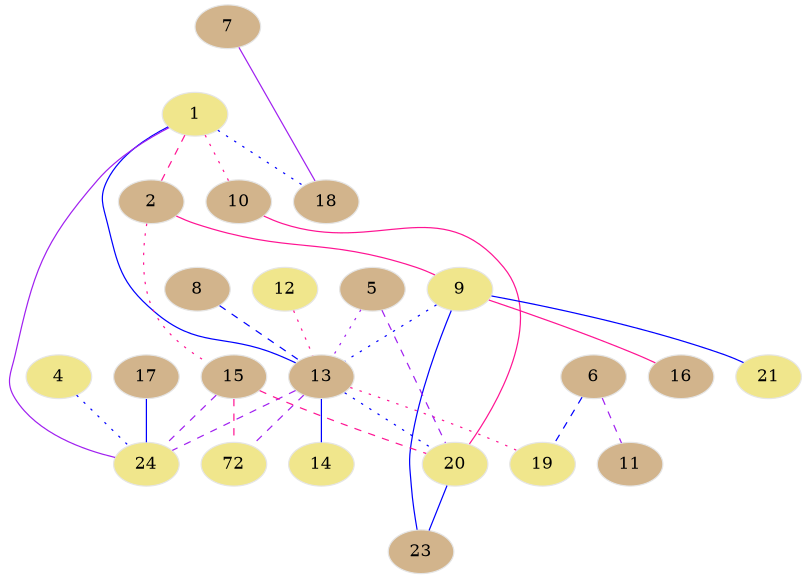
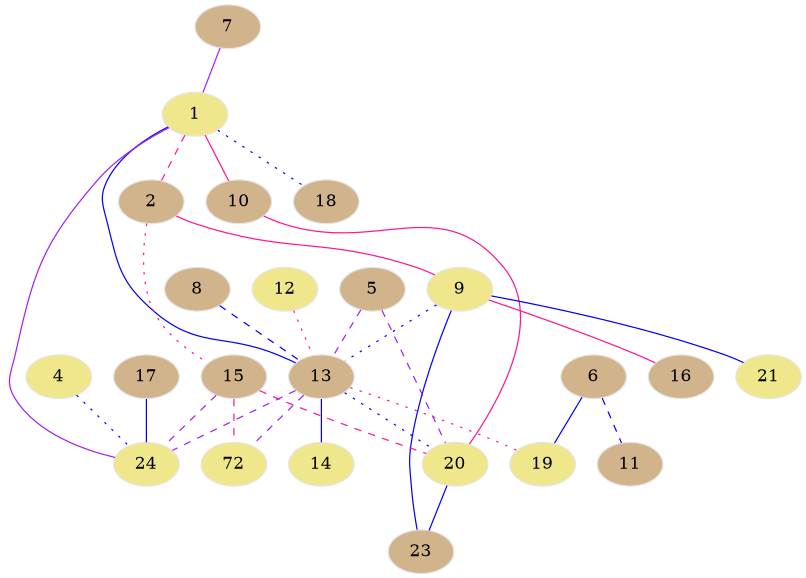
(277, 114) -> (212, 70)
(217, 158) -> (217, 158)
(347, 333) -> (347, 333)
(568, 420) -> (568, 420)
(612, 421) -> (612, 421)
